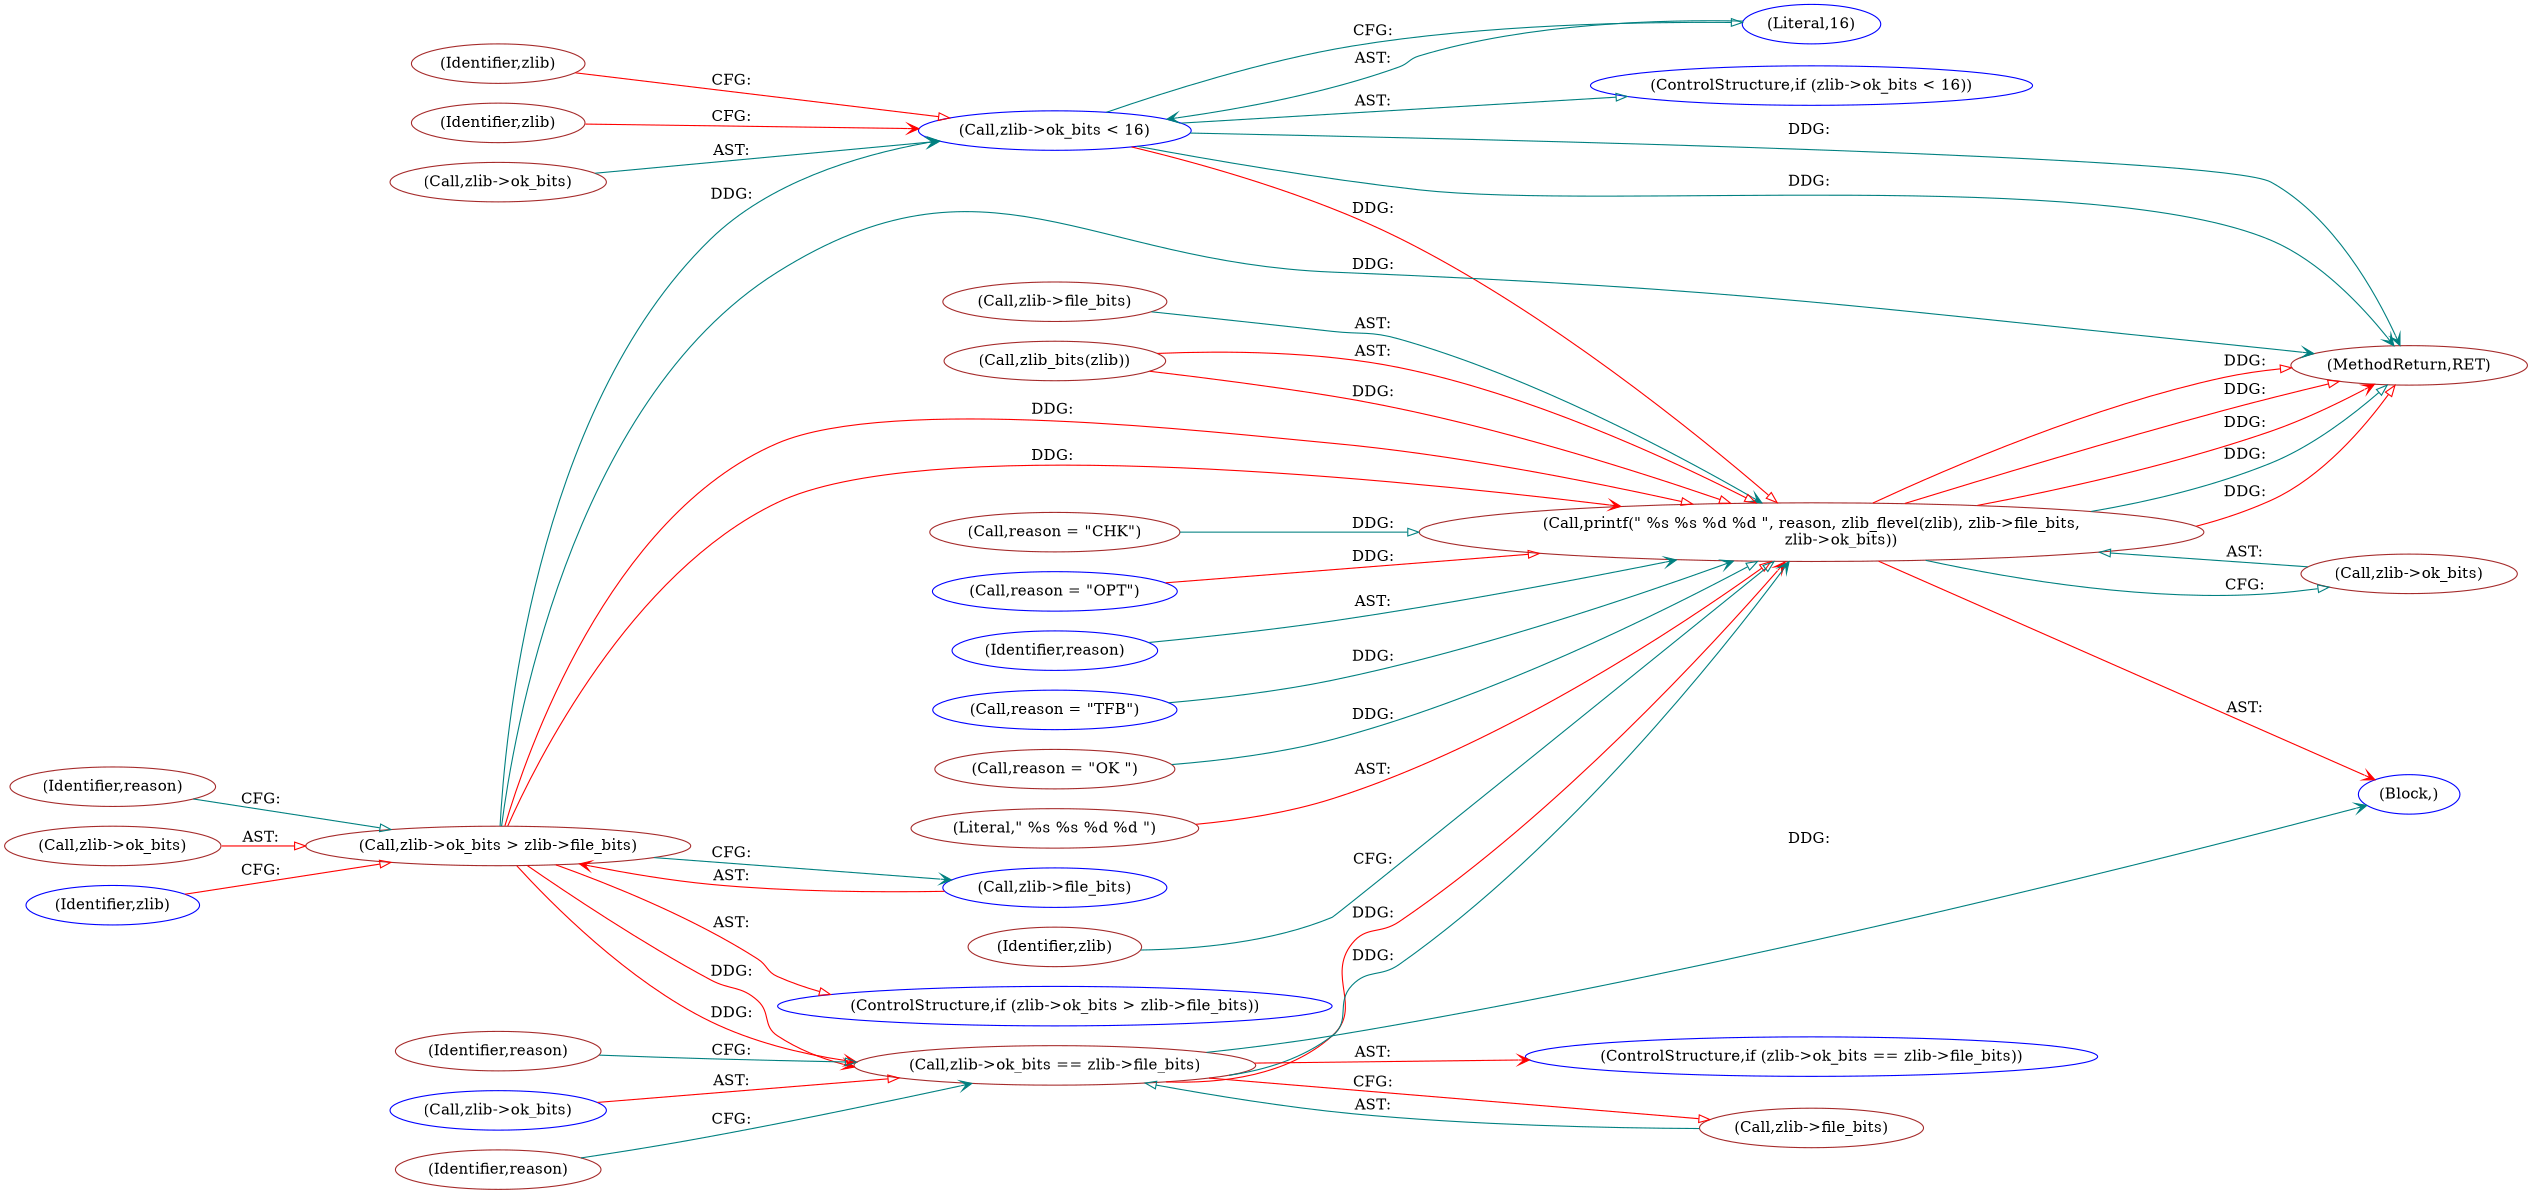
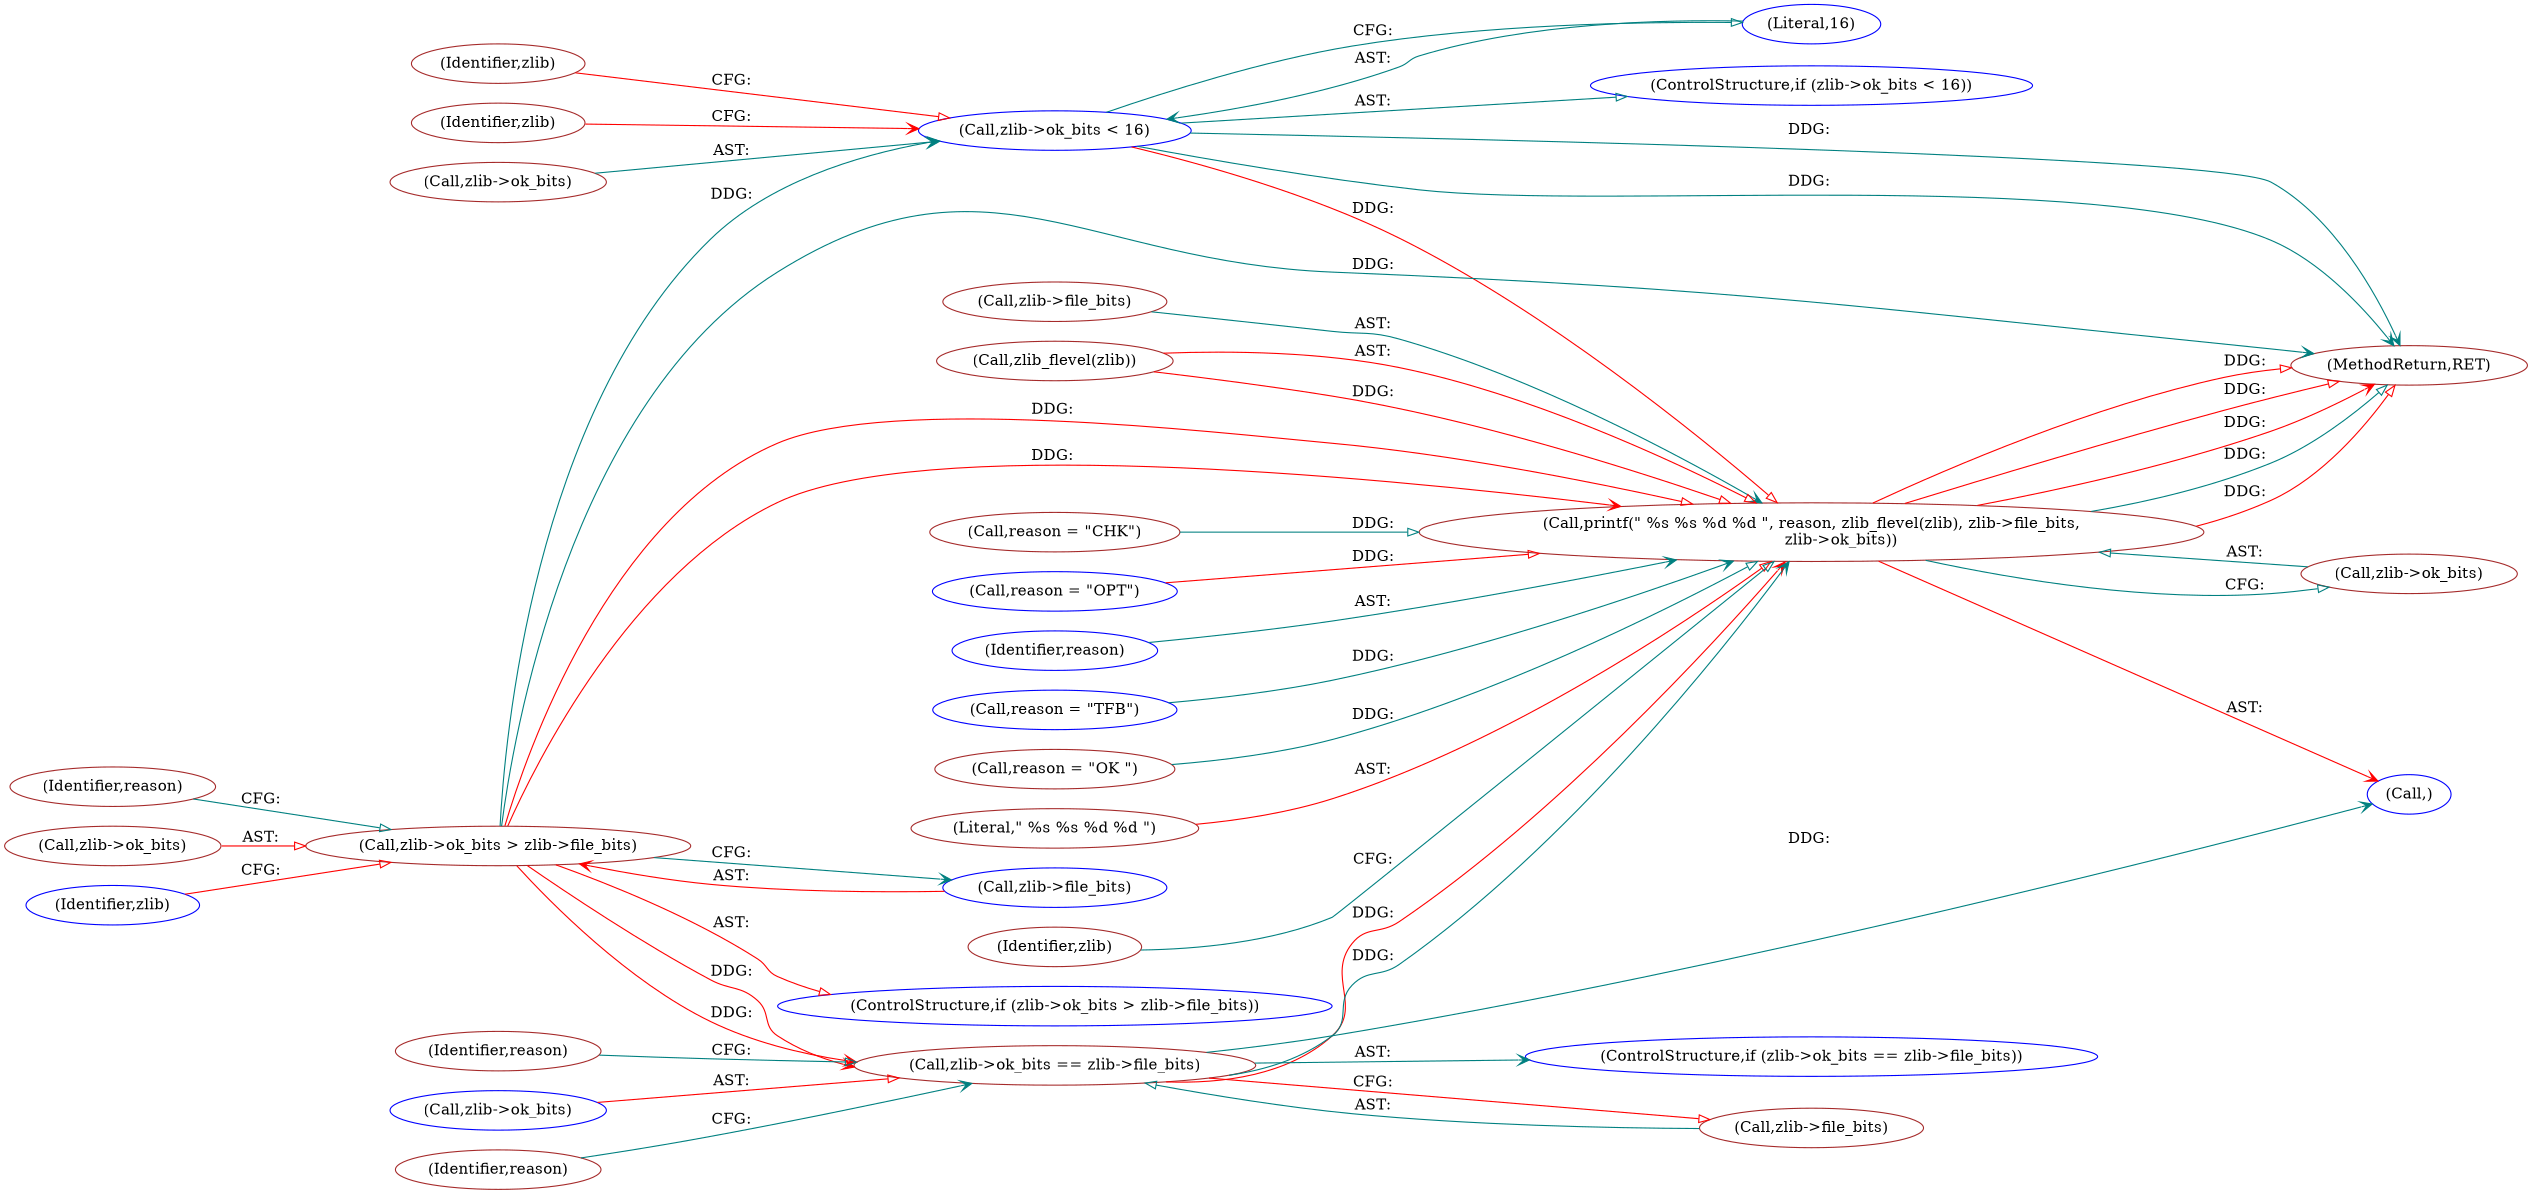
(1055, 361) -> (1055, 361)
(2409, 794) -> (2409, 794)
(1386, 1062) -> (1386, 1062)
